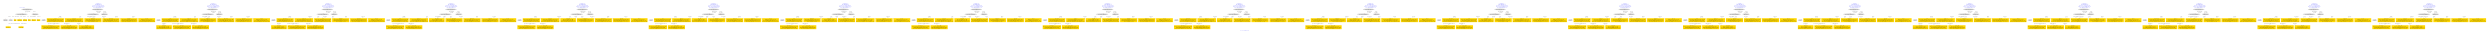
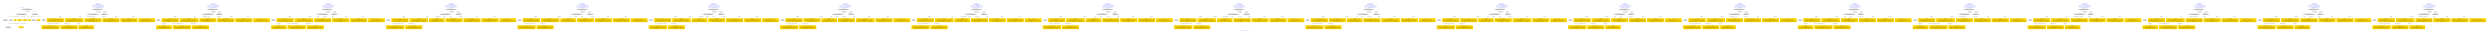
(34, 20) -> (34, 20)
(8, 27) -> (8, 27)
